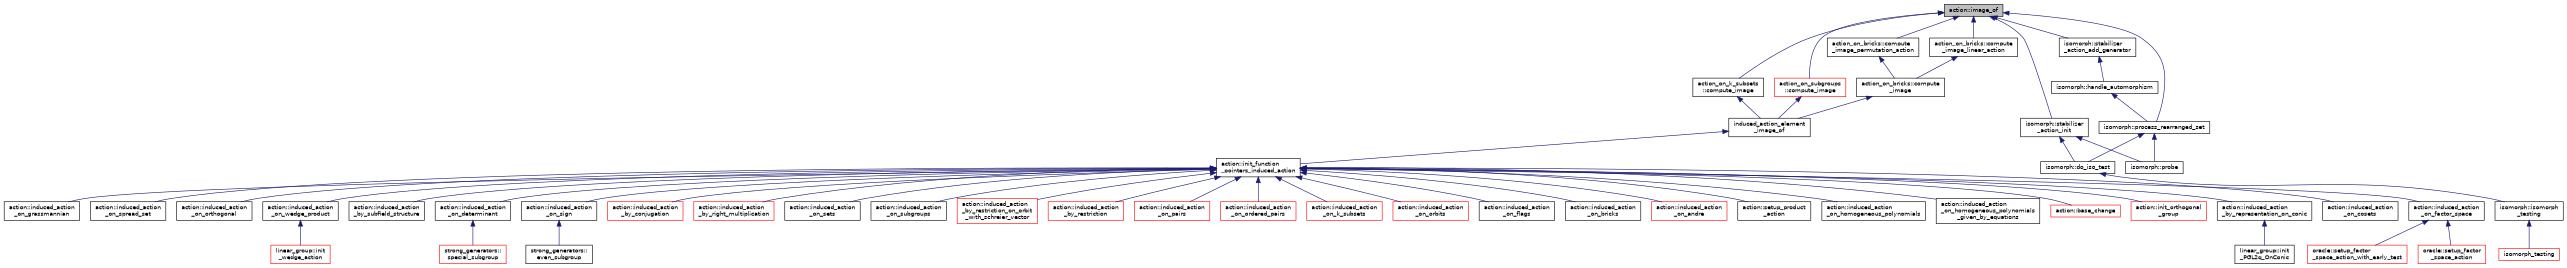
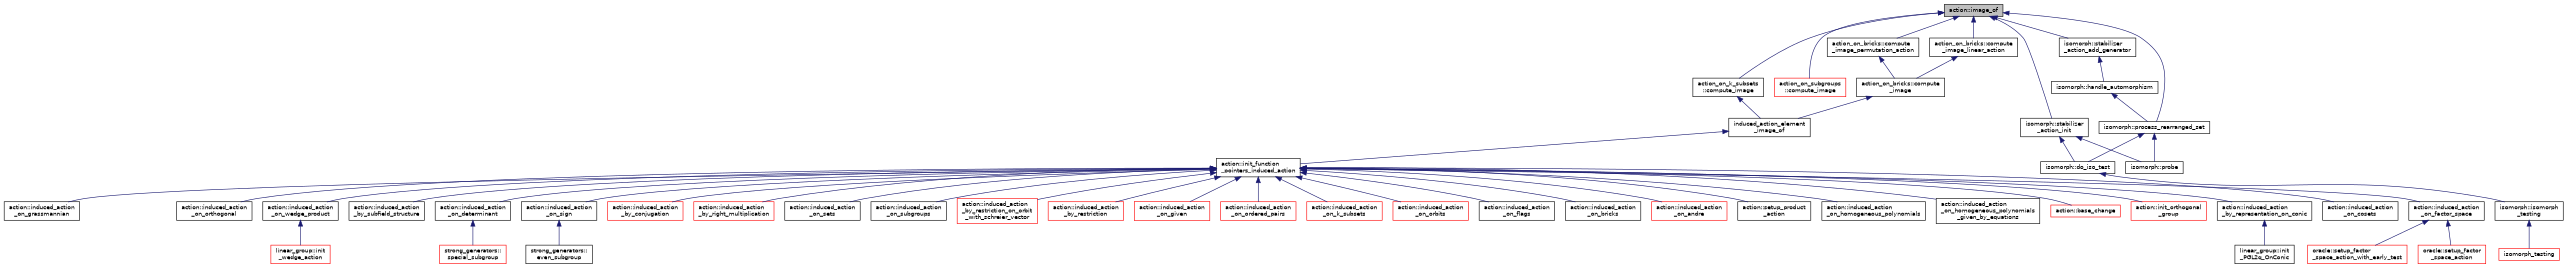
(1788, 110) -> none
(128, 211) -> none
(1172, 211) -> (1172, 211)
